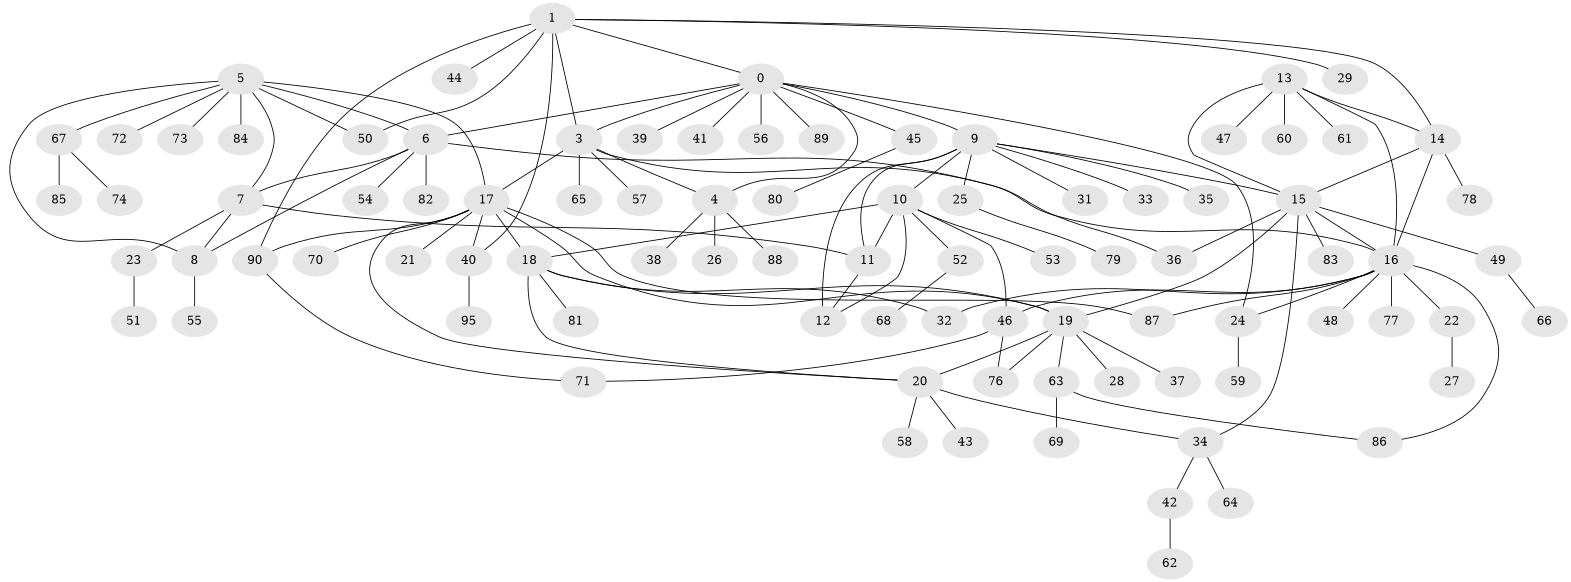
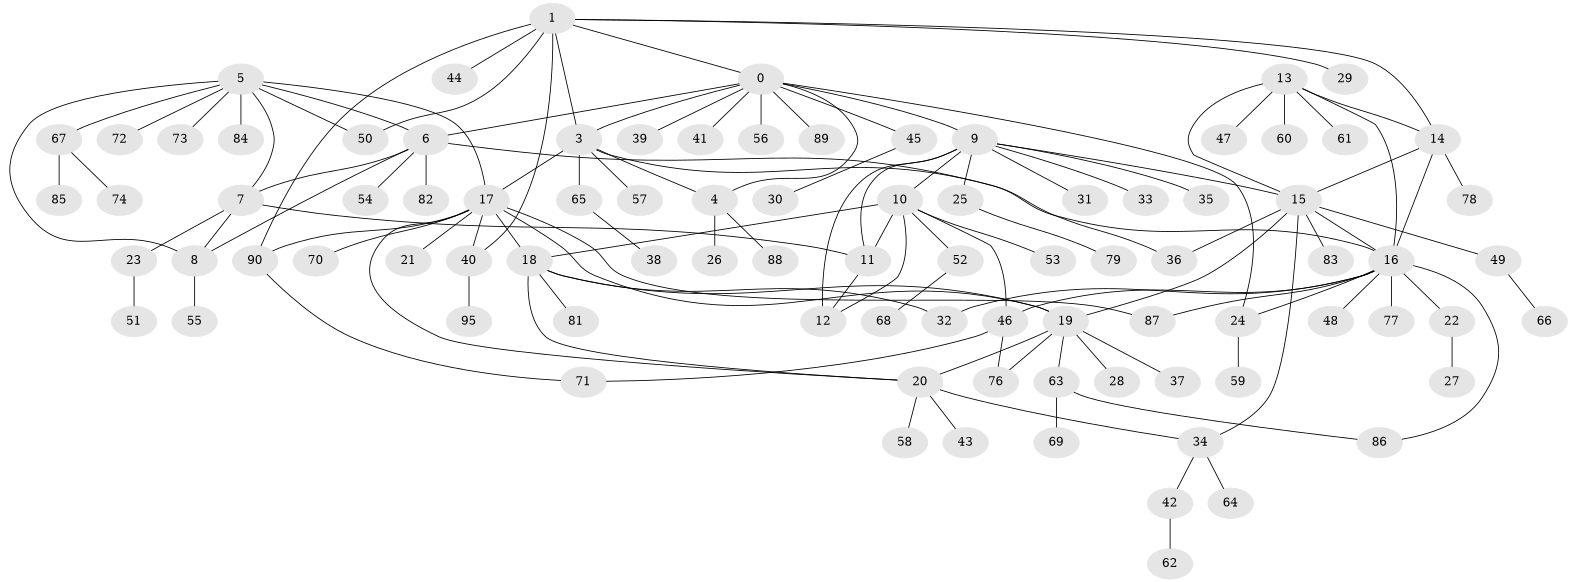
(775, 200) -> (775, 200)
(688, 227) -> (621, 234)
